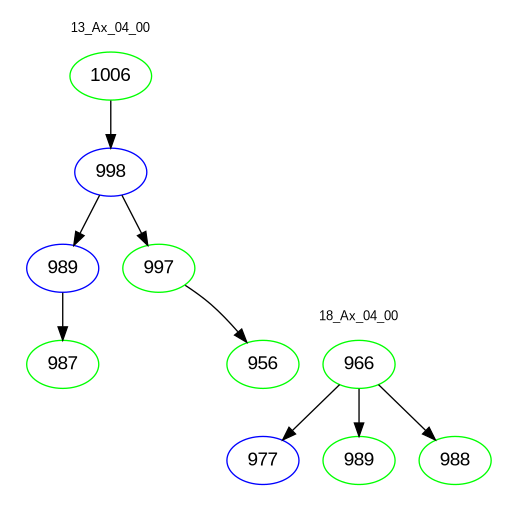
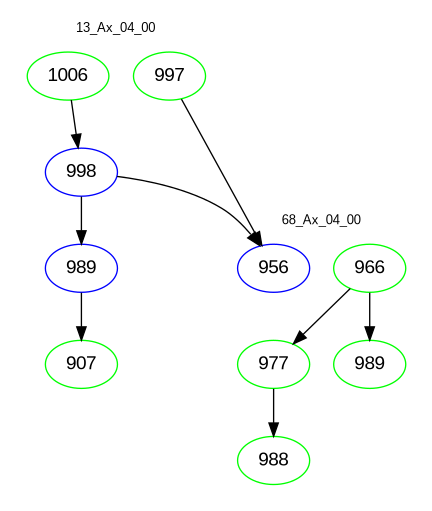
(132, 214) -> (190, 193)
(359, 317) -> (322, 221)
(63, 364) -> (81, 364)
(263, 364) -> (274, 268)
(402, 408) -> (274, 406)
(263, 460) -> (274, 364)
